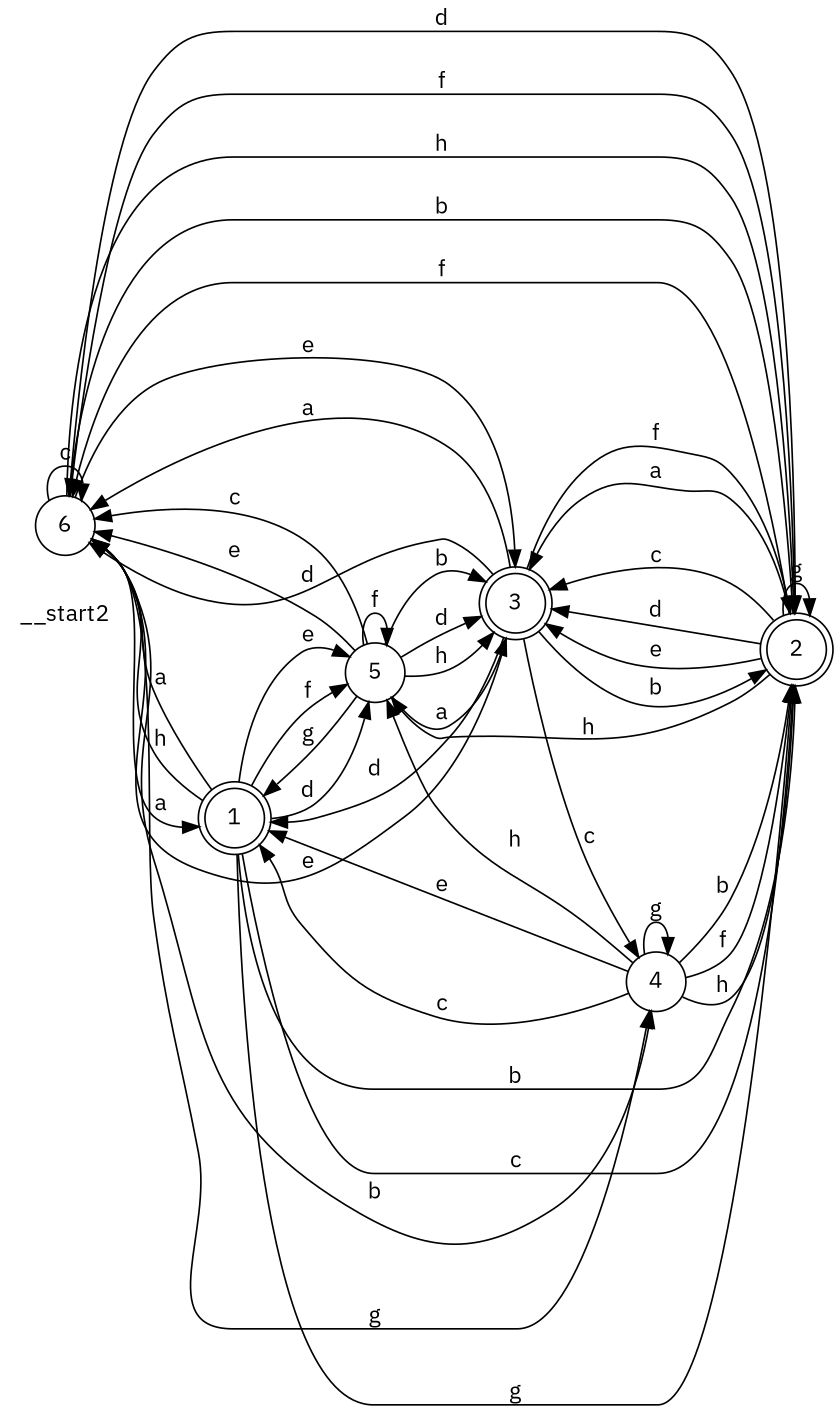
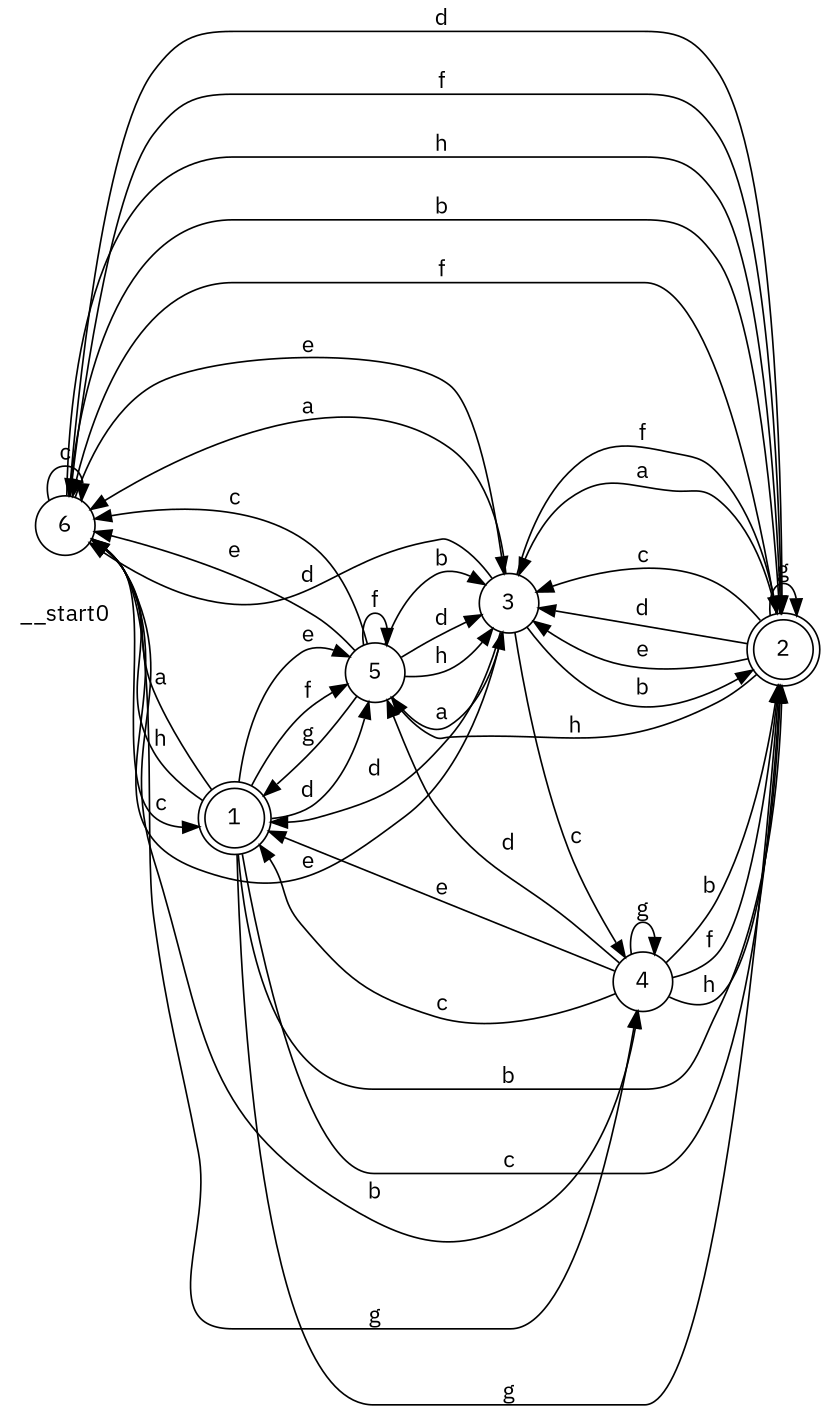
(516, 603) -> (509, 603)
(65, 615) -> (65, 615)
(161, 804) -> (161, 804)
(516, 840) -> (509, 844)
